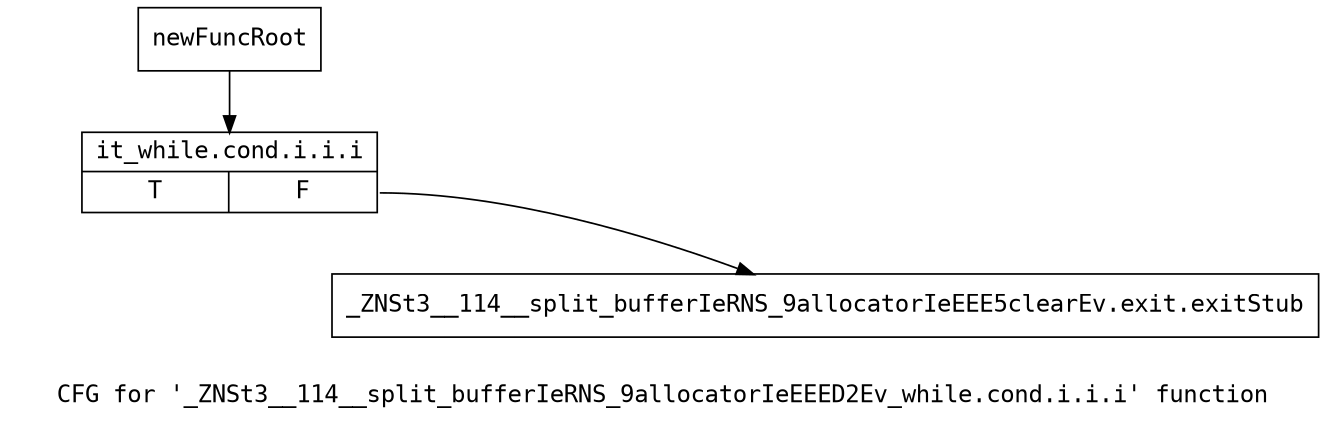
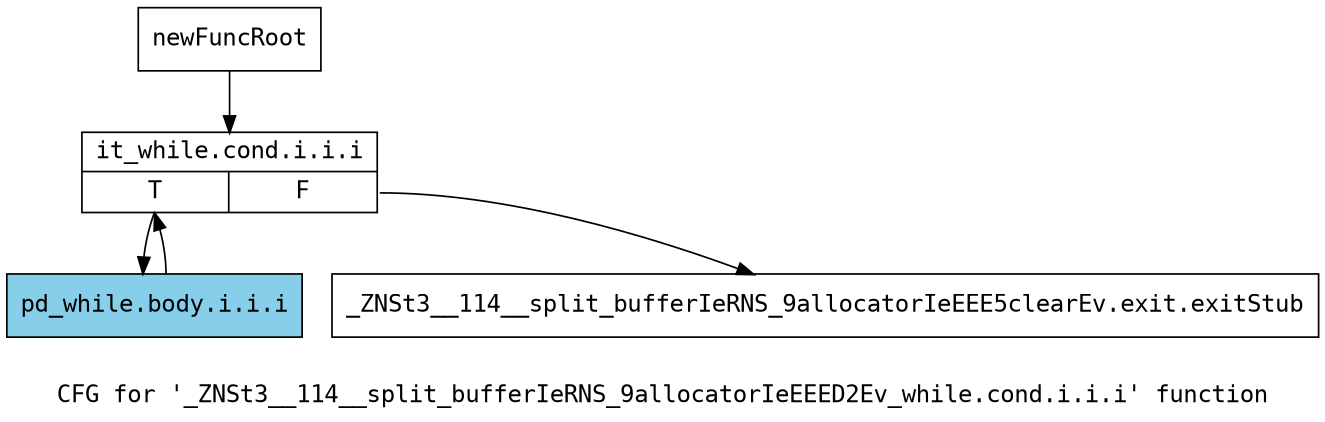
none -> (154, 306)
